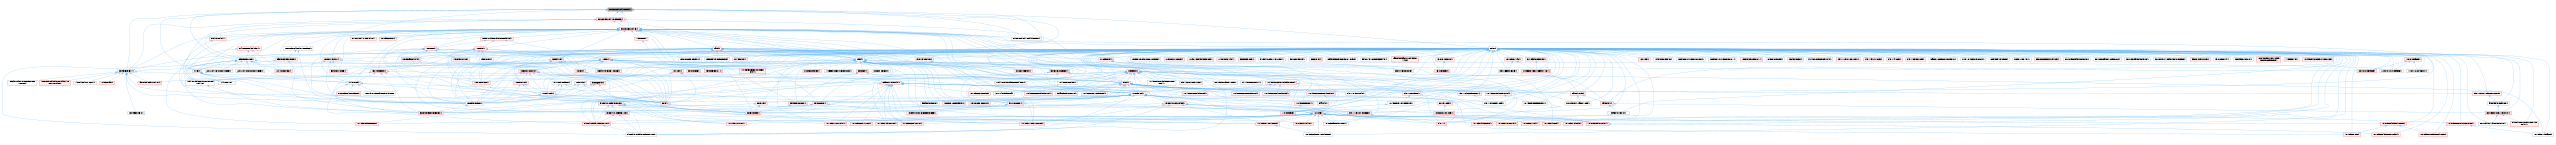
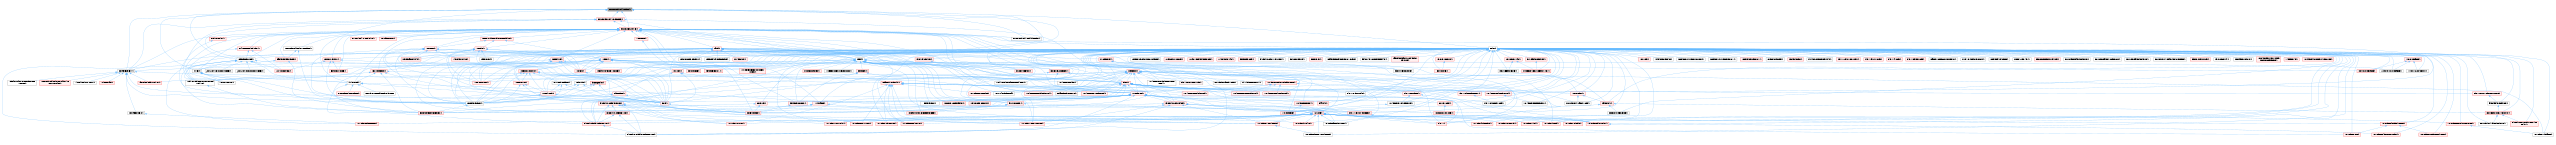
(1405, 59) -> (1405, 59)
(753, 71) -> (753, 71)
(881, 71) -> none
(1442, 71) -> (1442, 71)
(227, 83) -> (227, 83)
none -> (619, 94)
(1321, 94) -> none
(1578, 94) -> (1578, 94)
(679, 95) -> (251, 119)
(820, 103) -> (820, 103)
(930, 103) -> (930, 103)
(861, 105) -> (1352, 108)
(1618, 113) -> (1618, 113)
